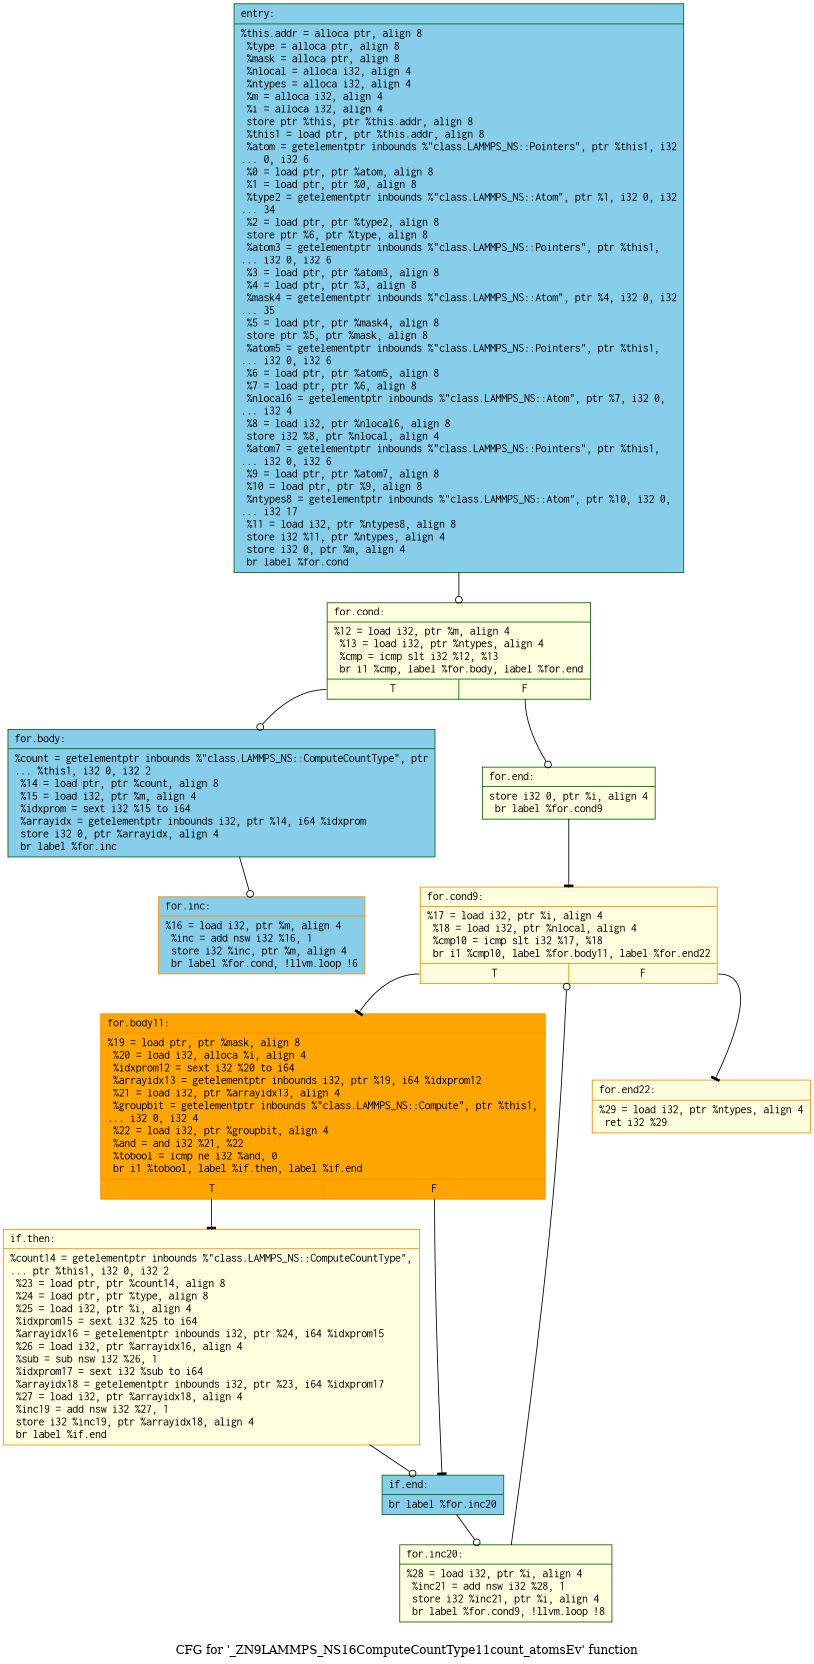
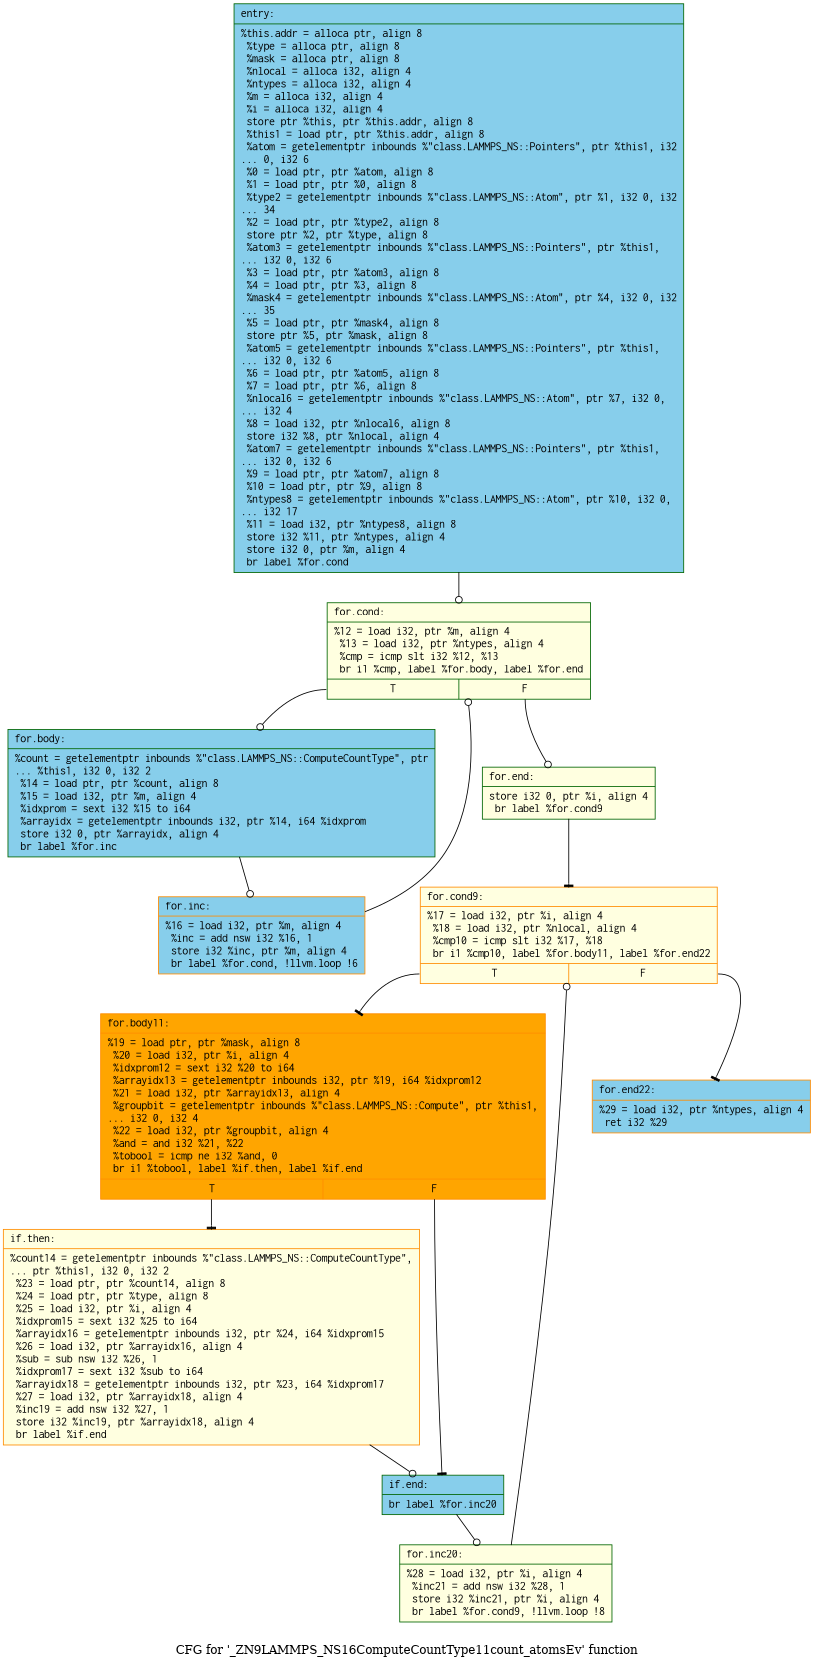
(334, 235) -> (334, 235)
none -> (456, 830)
(207, 1055) -> (198, 1055)
(701, 1106) -> (701, 1106)
